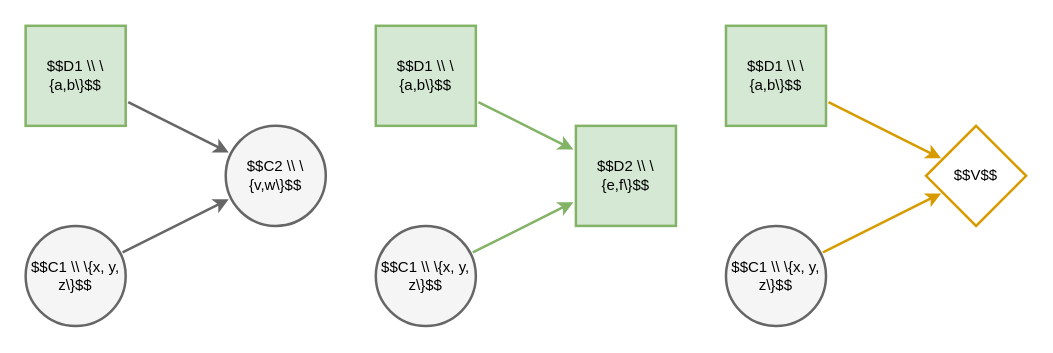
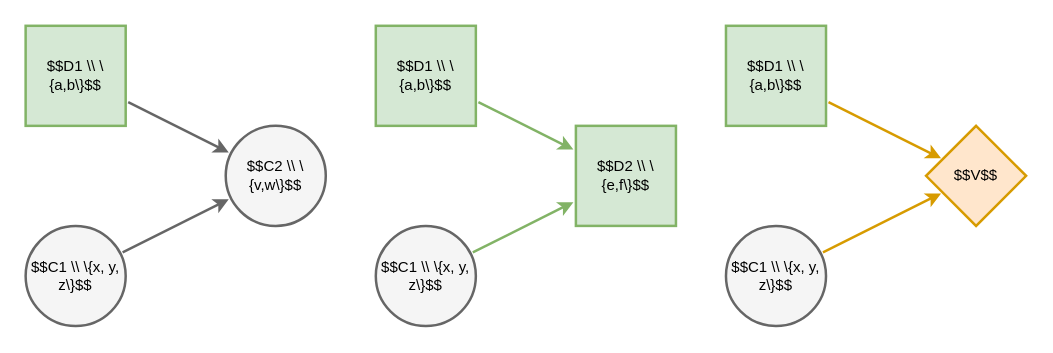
(976, 176) -> (976, 176)
